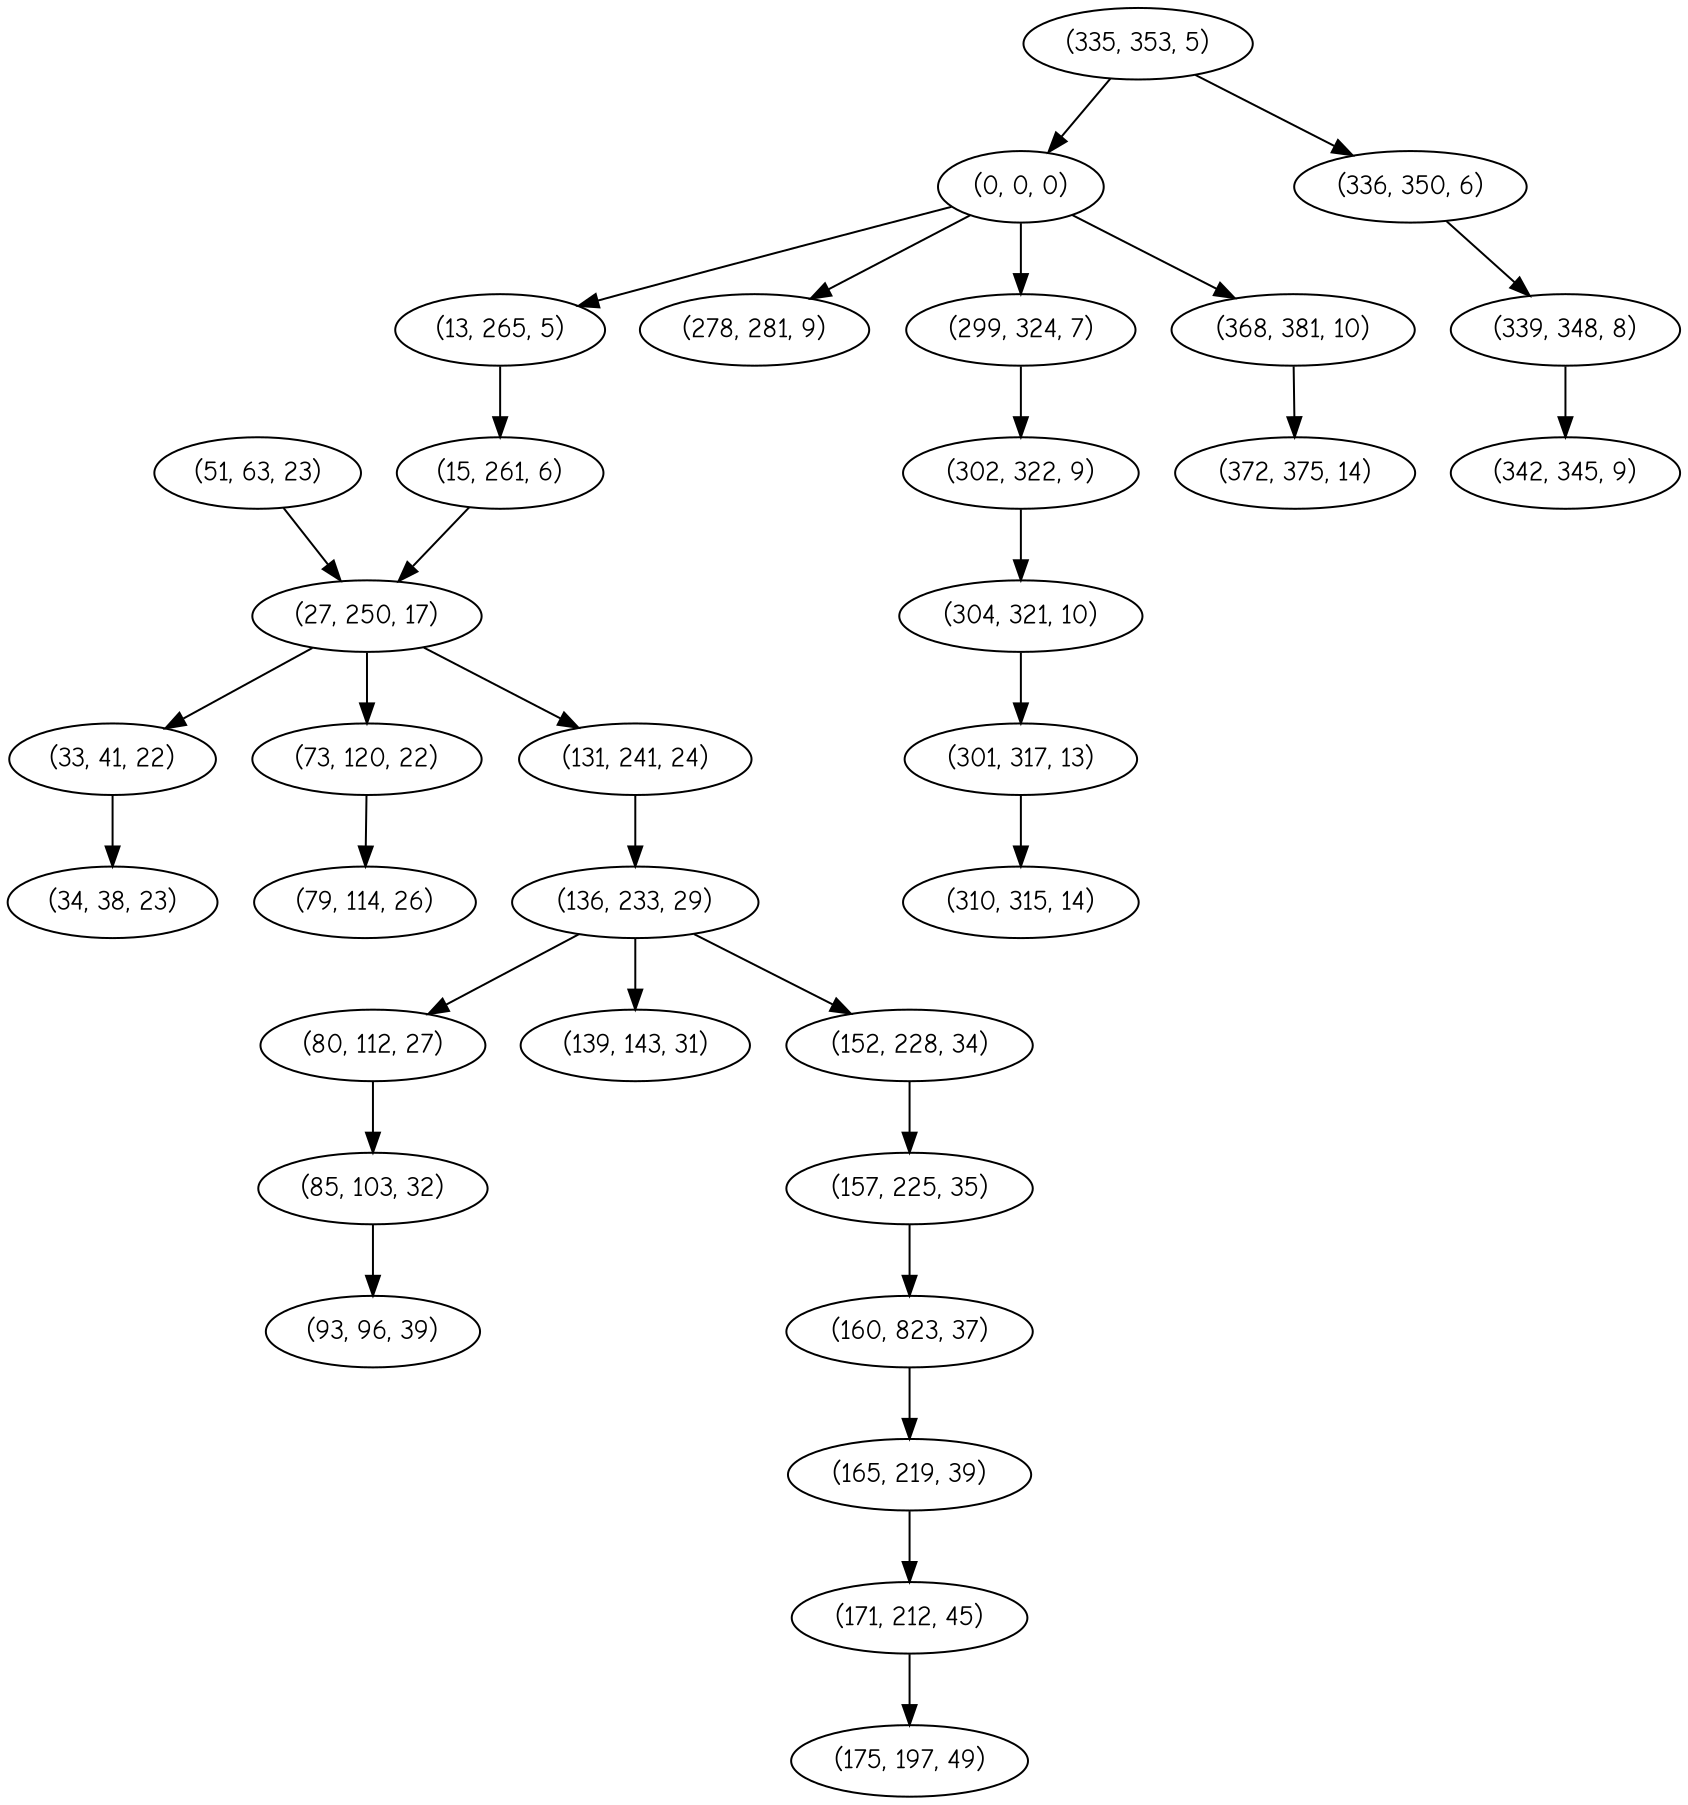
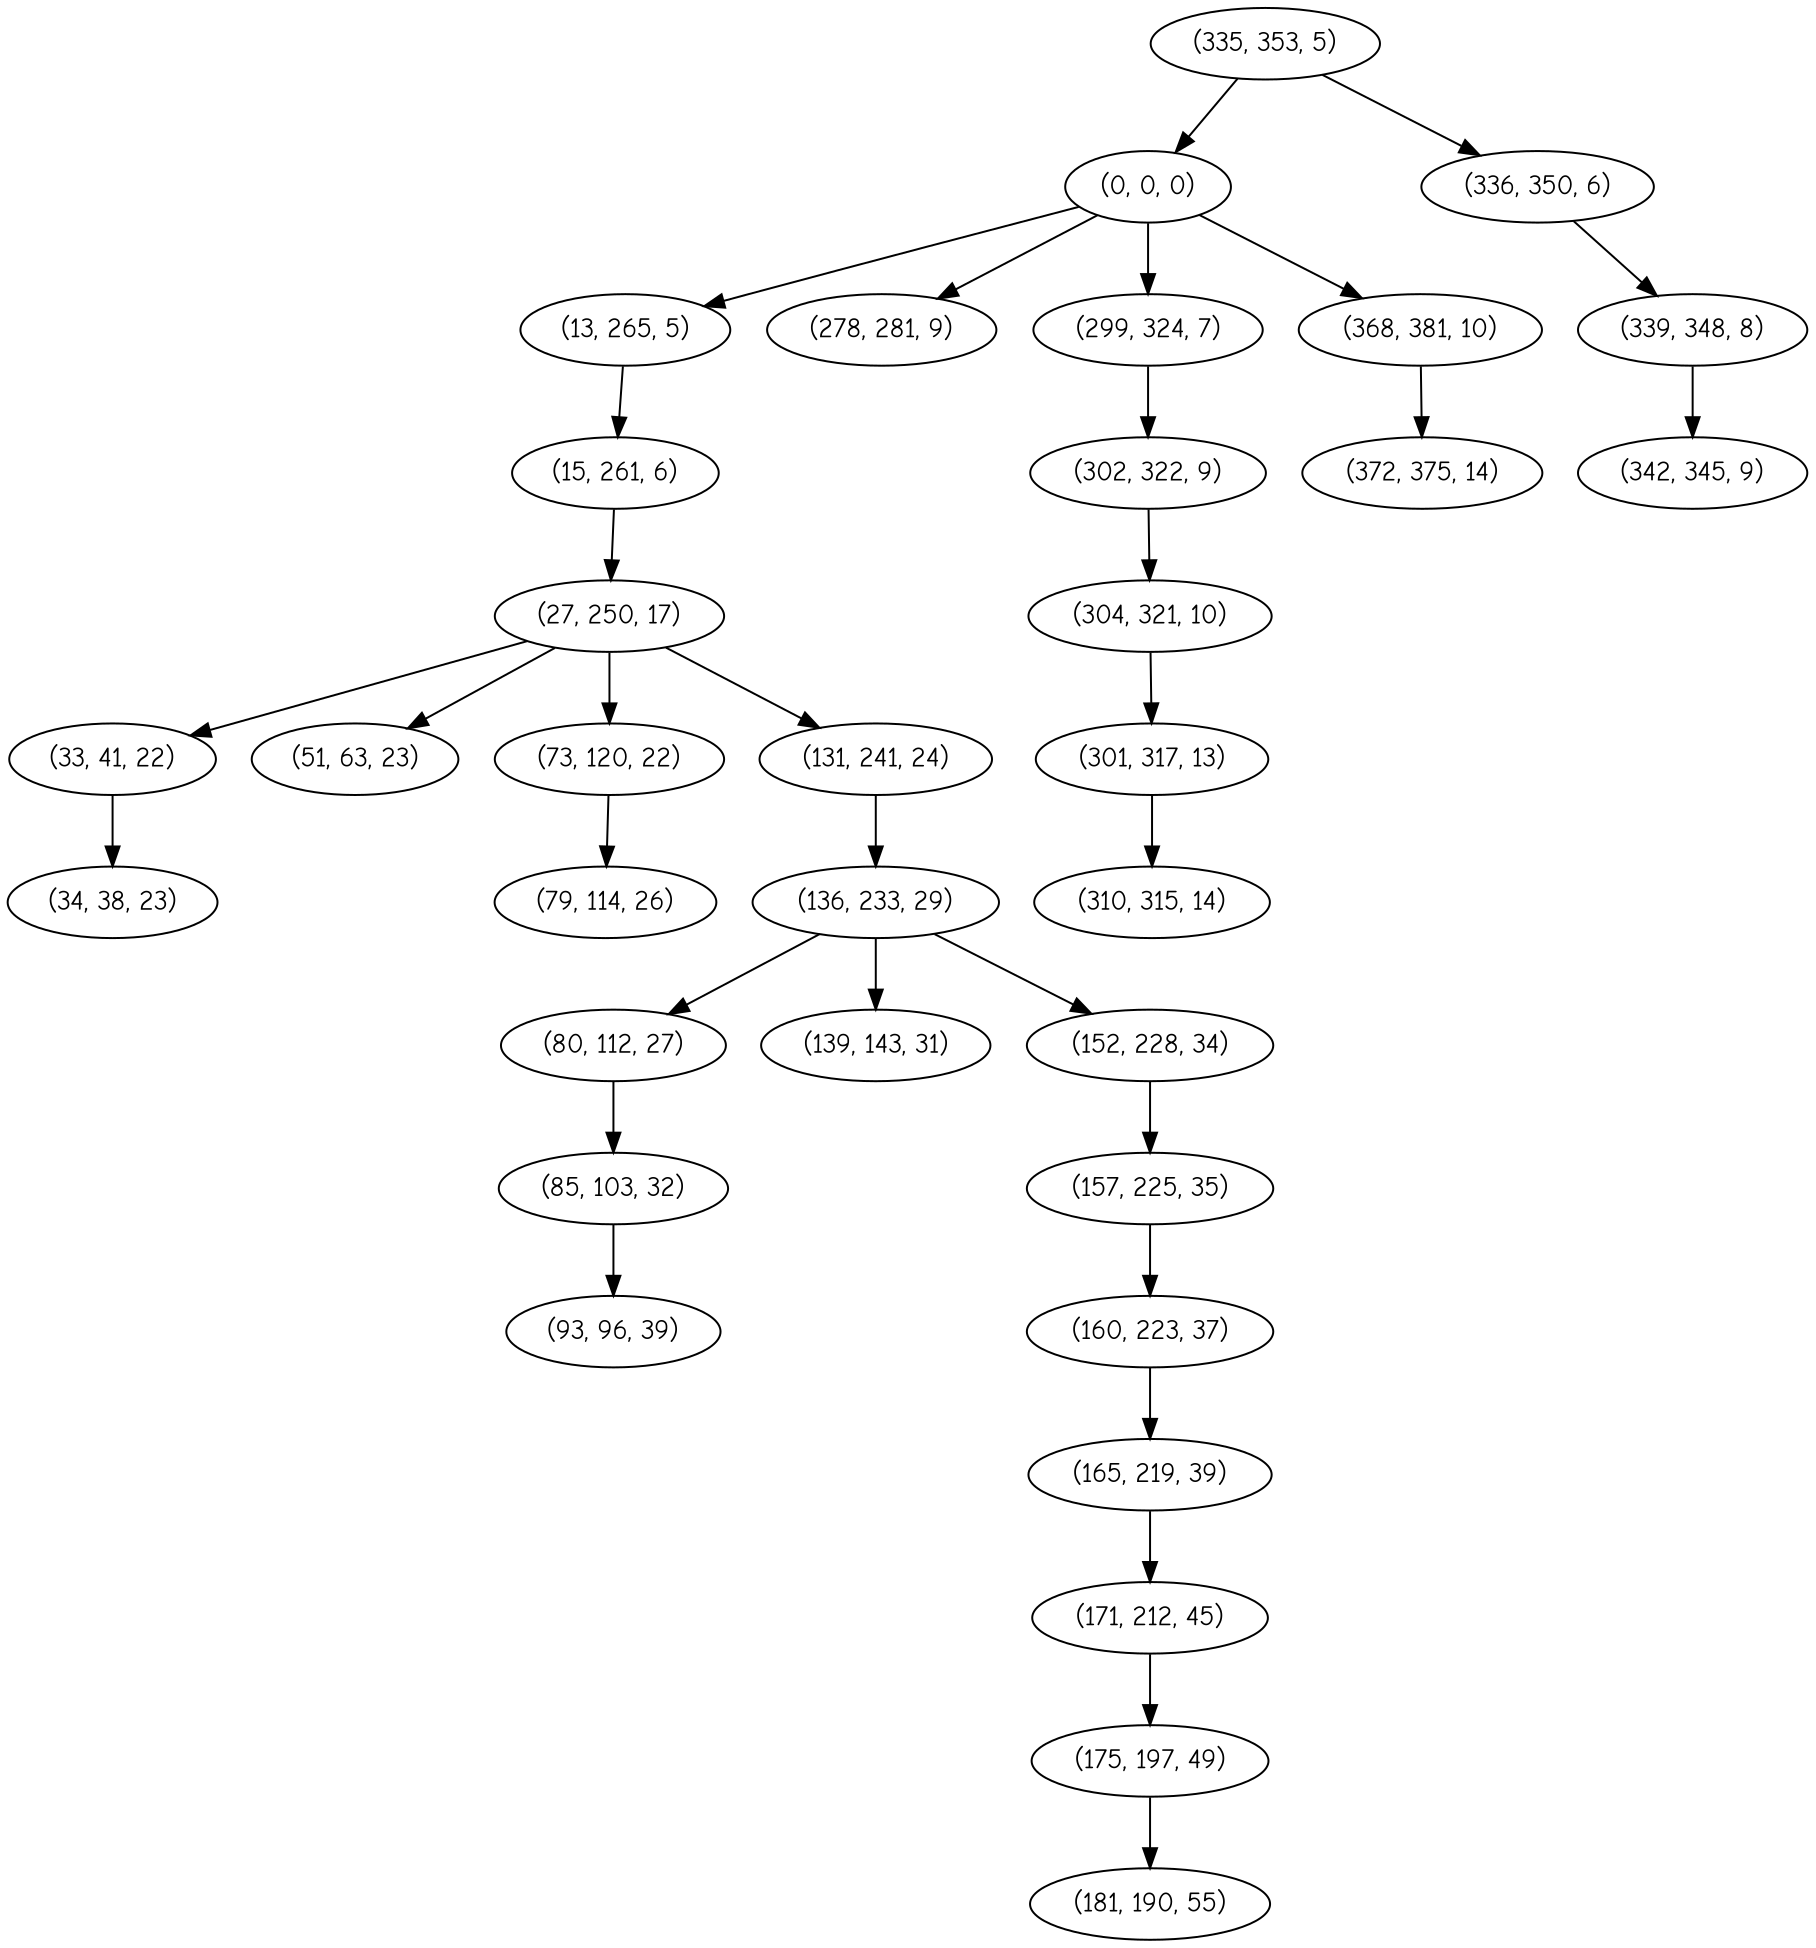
(306, 536) -> (490, 683)
(910, 1332) -> (1150, 1332)
none -> (1150, 1904)
